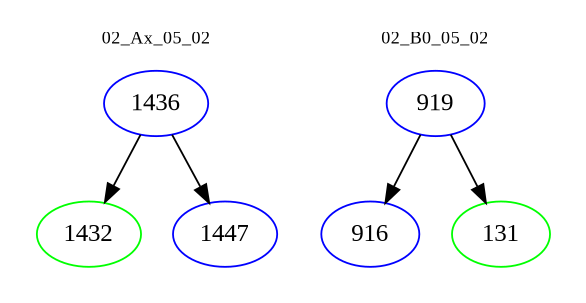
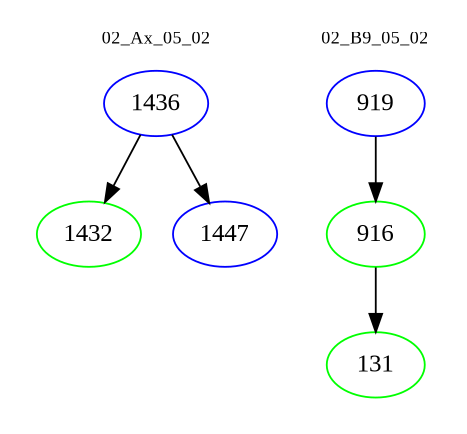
(436, 39) -> (376, 39)
(464, 161) -> (376, 291)
(370, 234) -> (376, 234)
